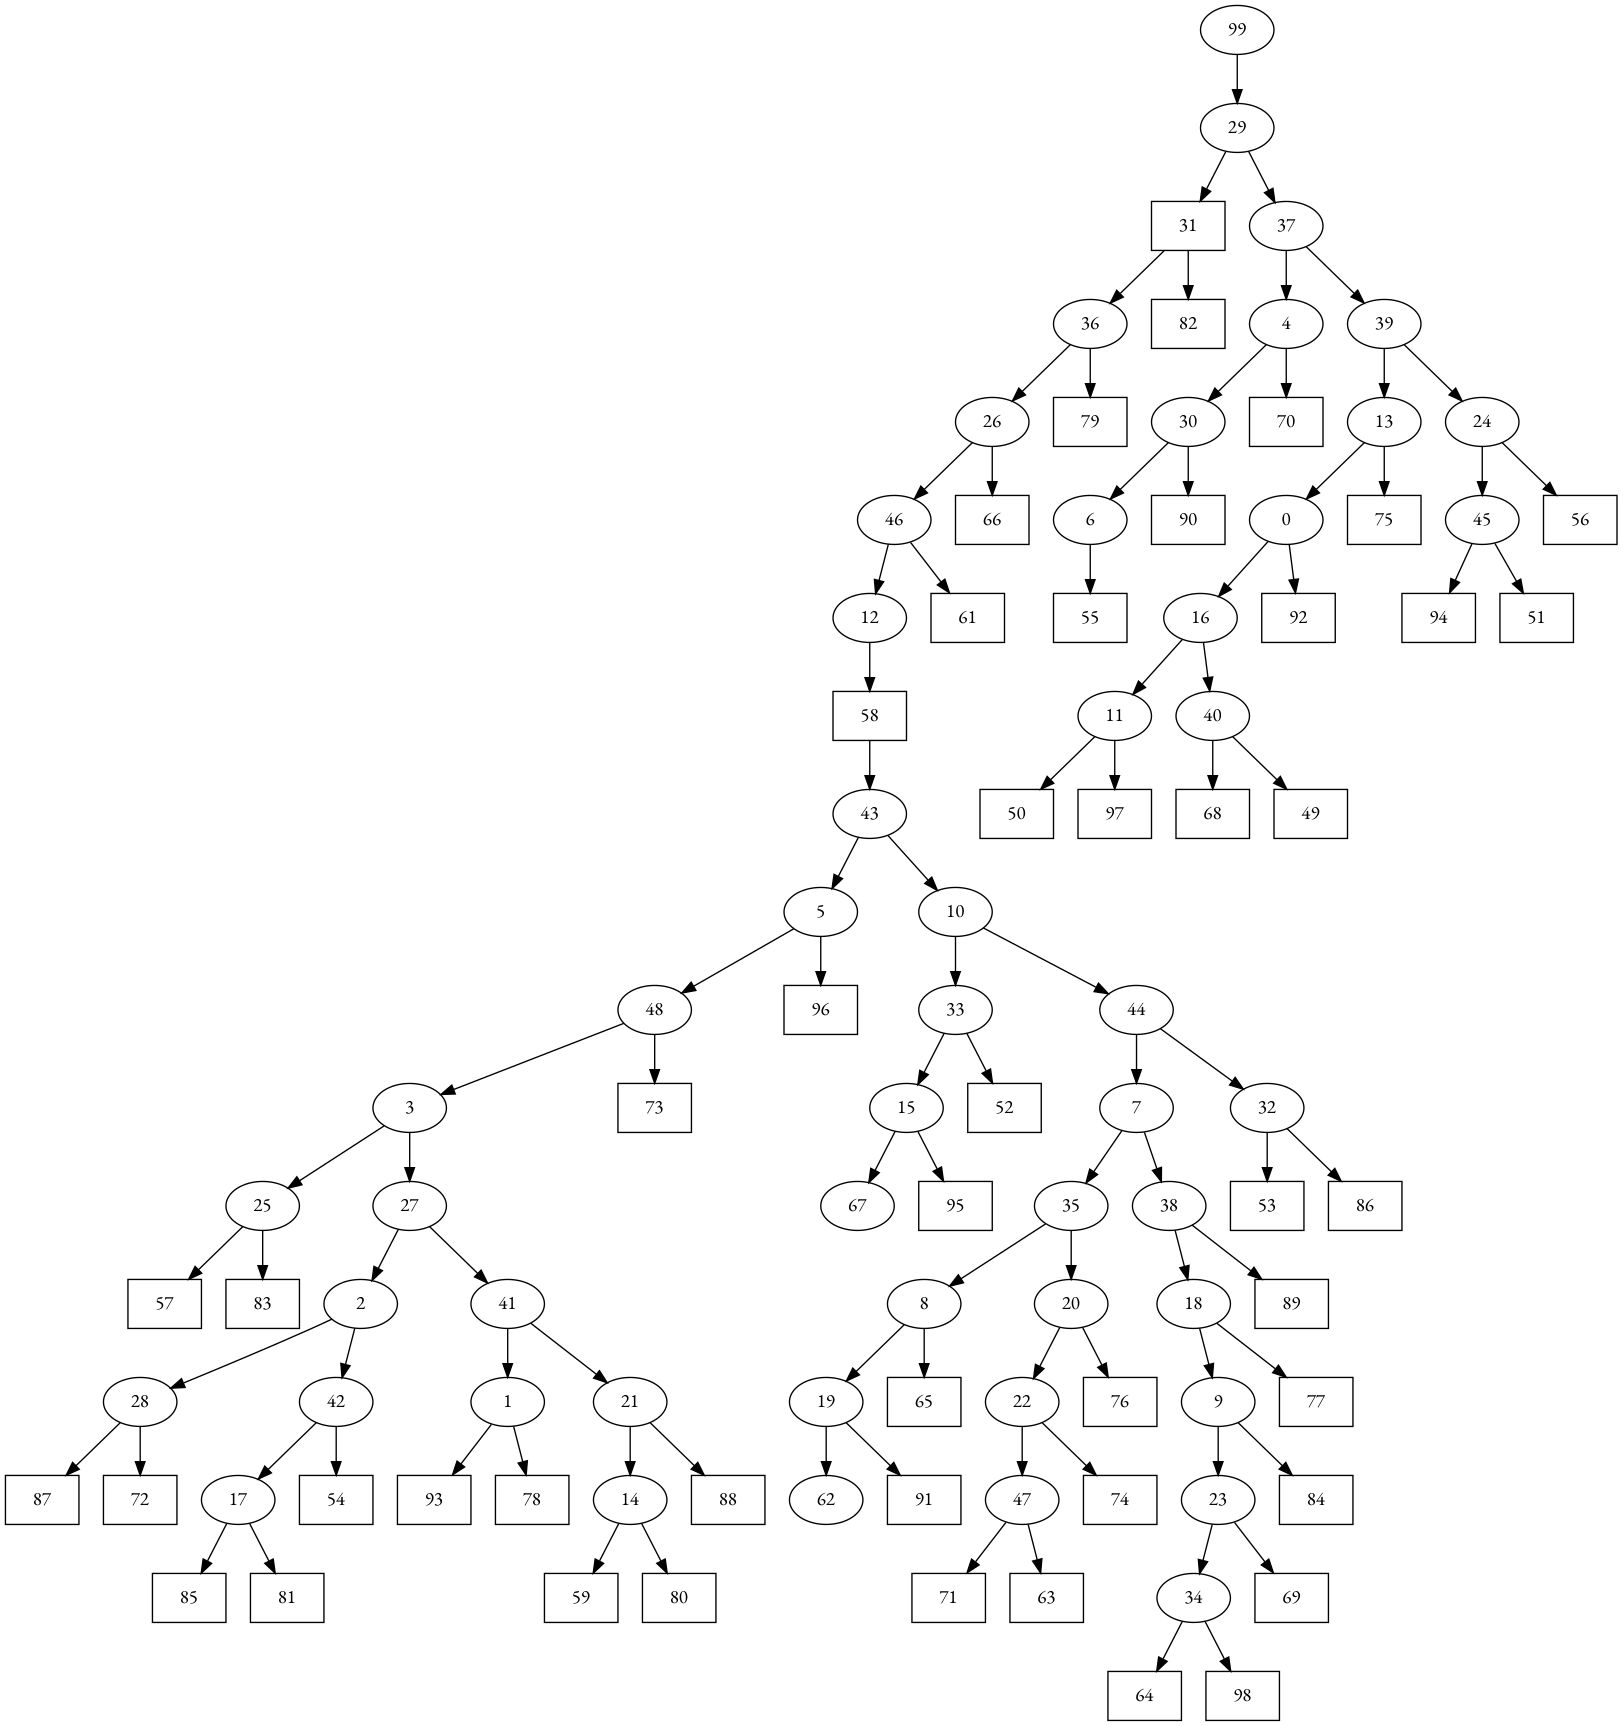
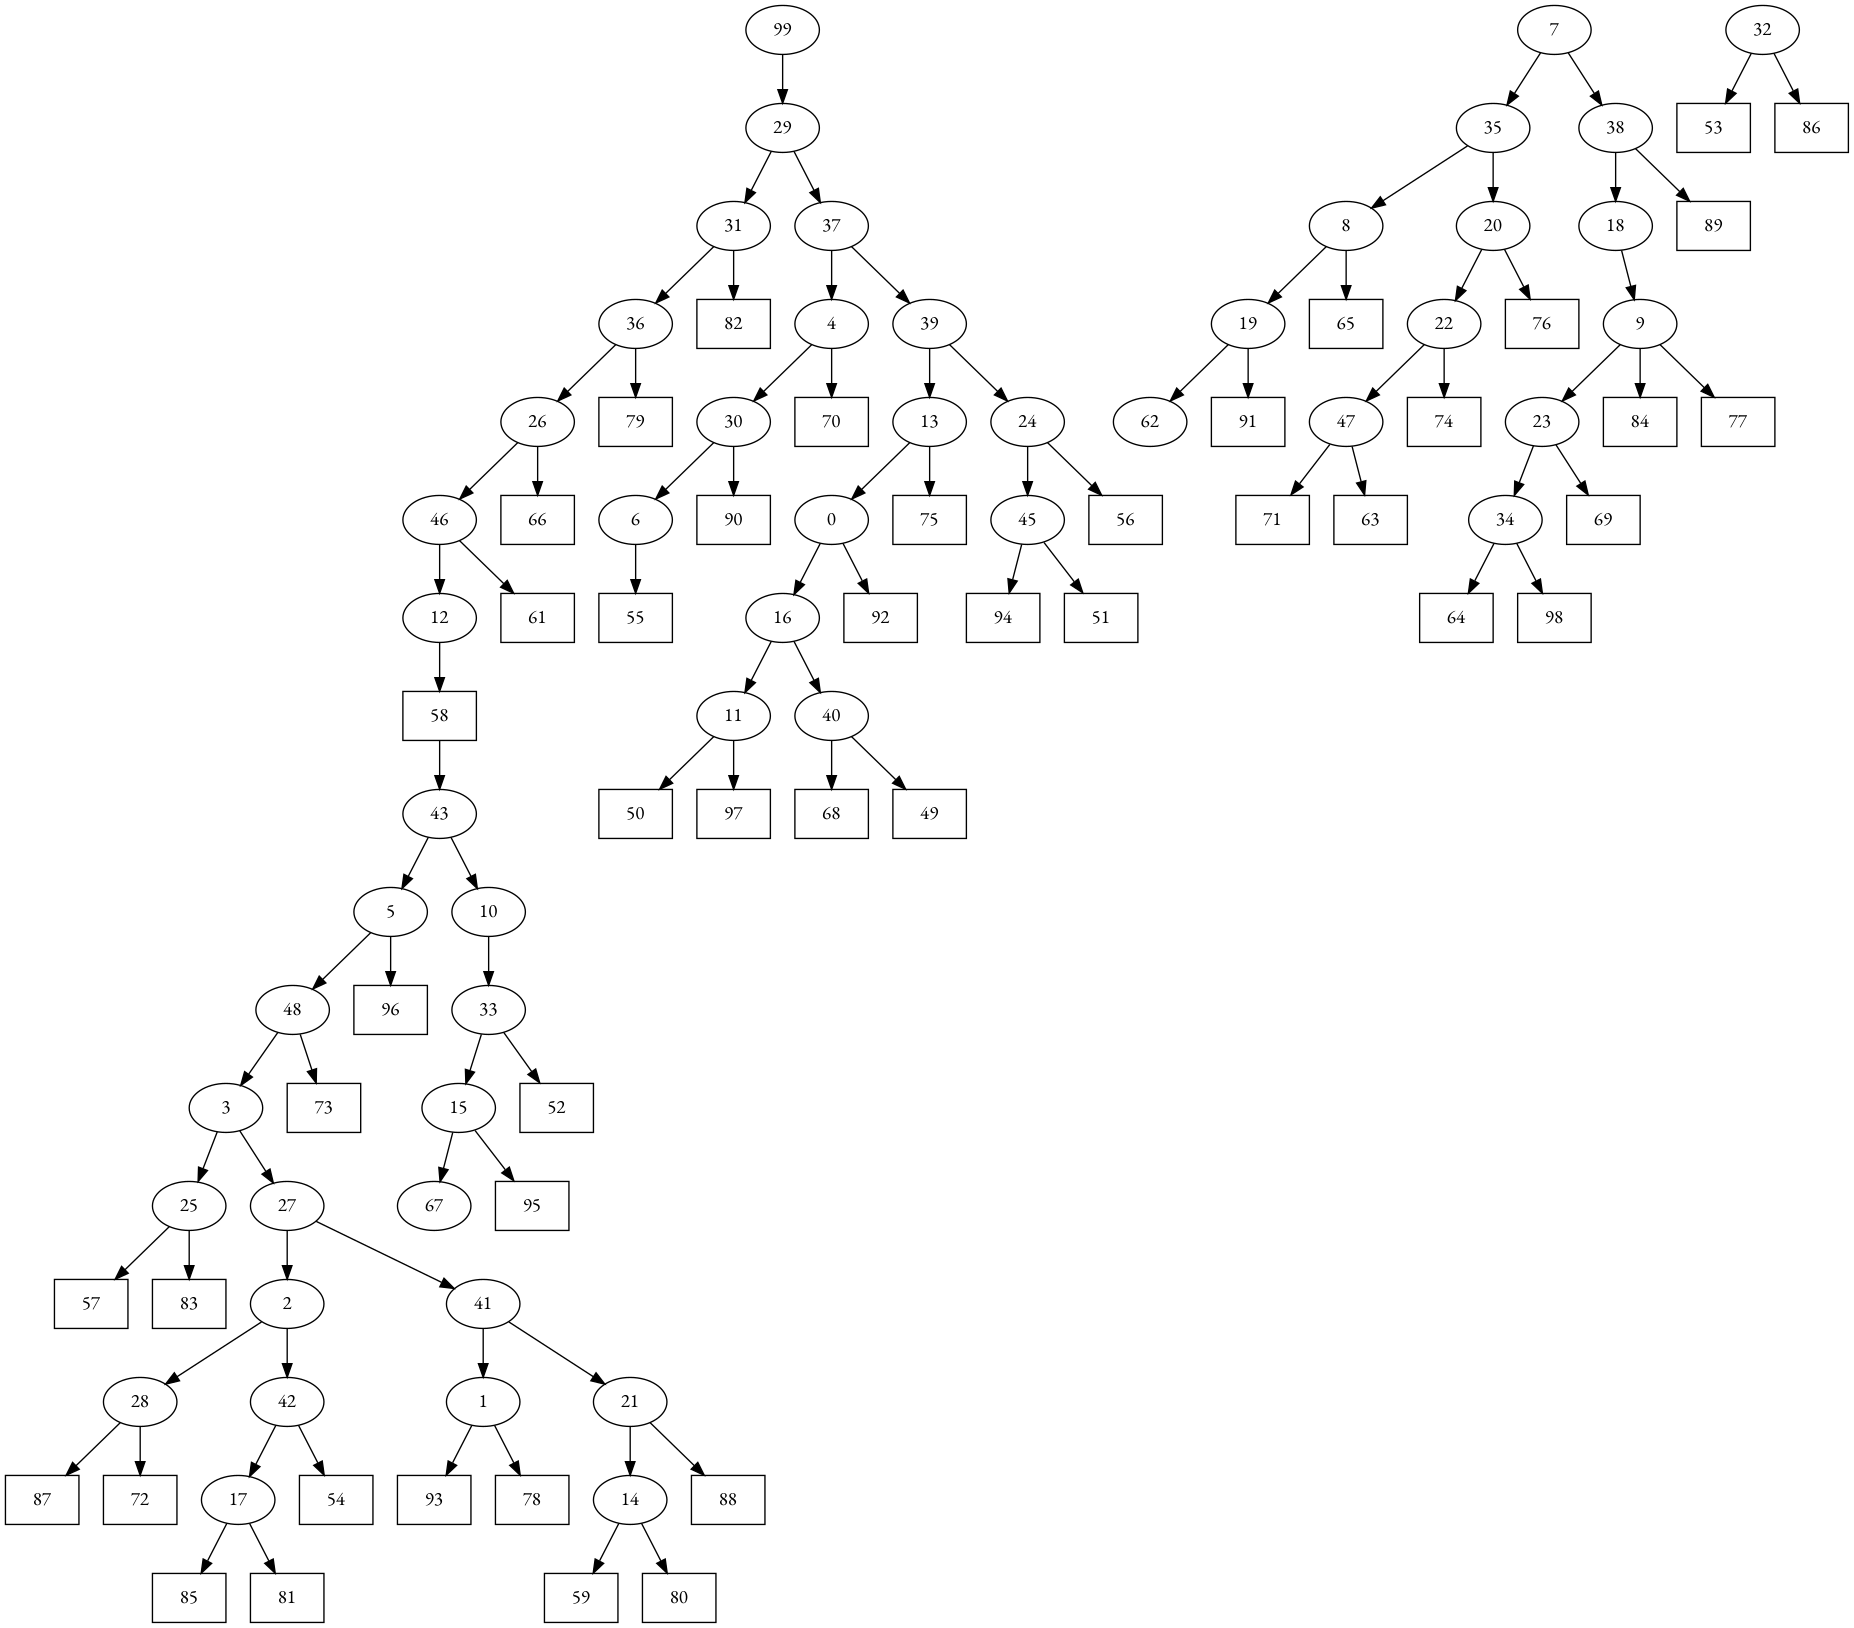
(1188, 226) -> (734, 226)
(1137, 1010) -> none
(1246, 1346) -> (1682, 366)
